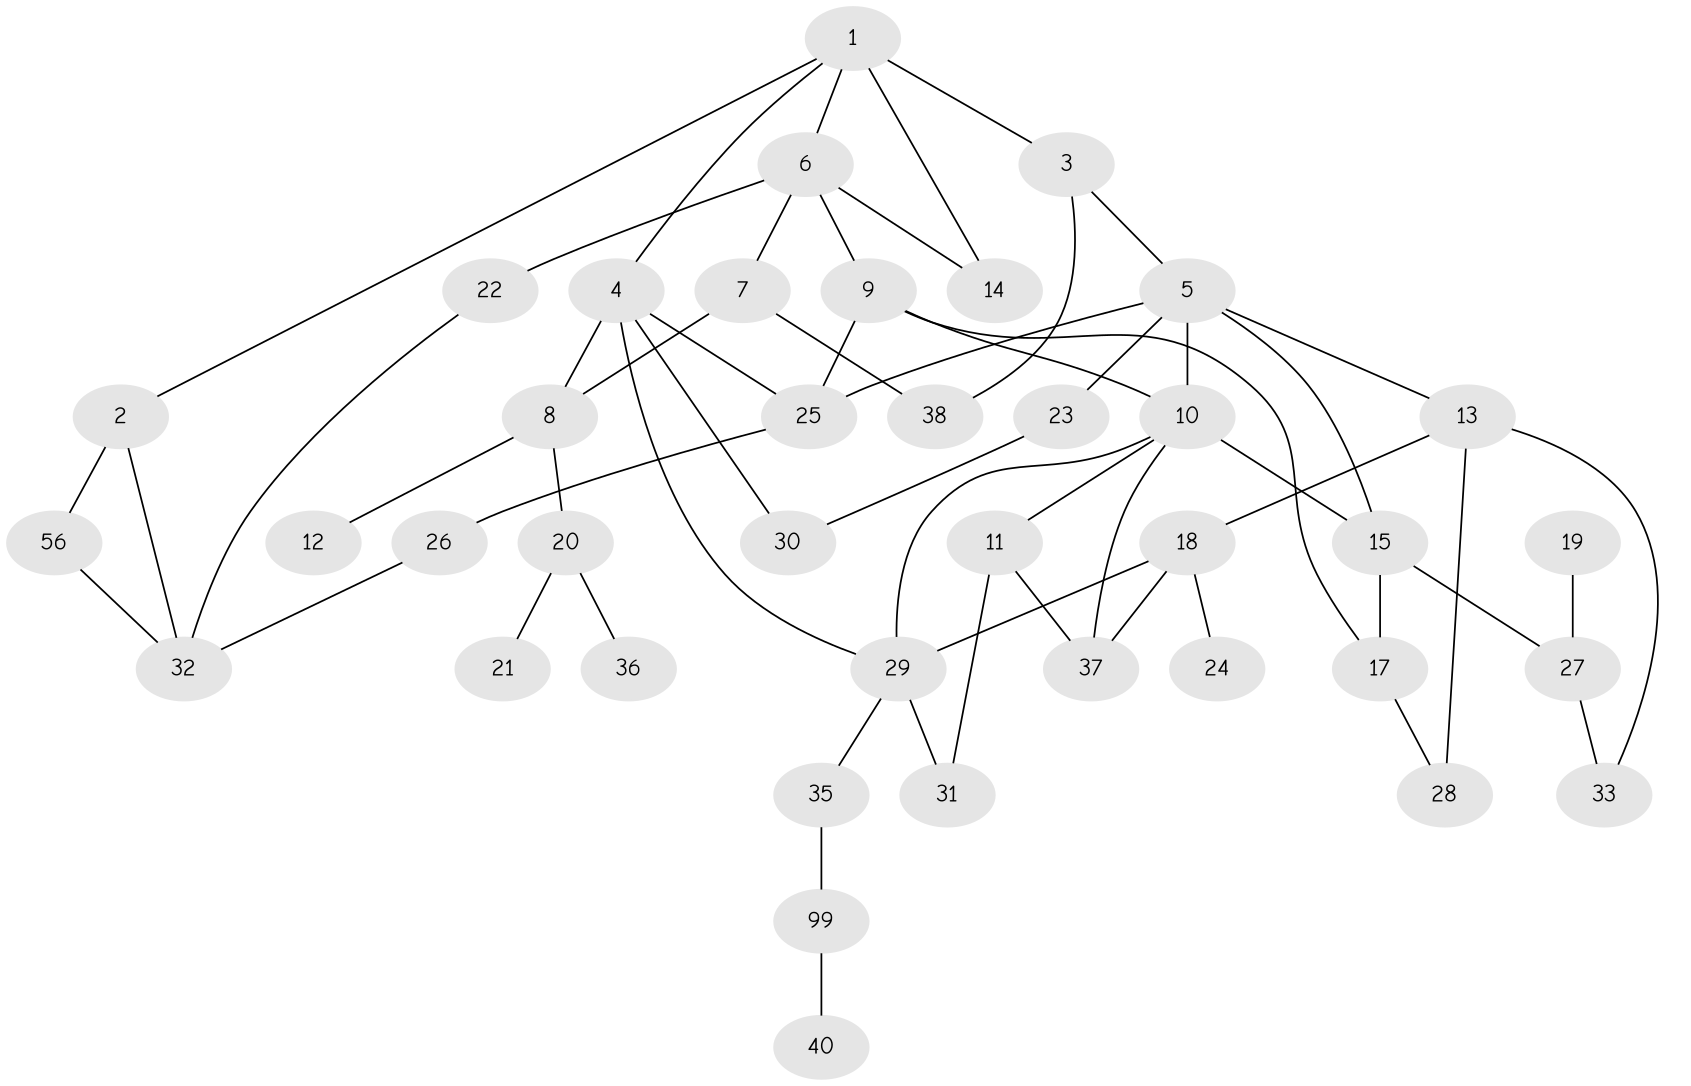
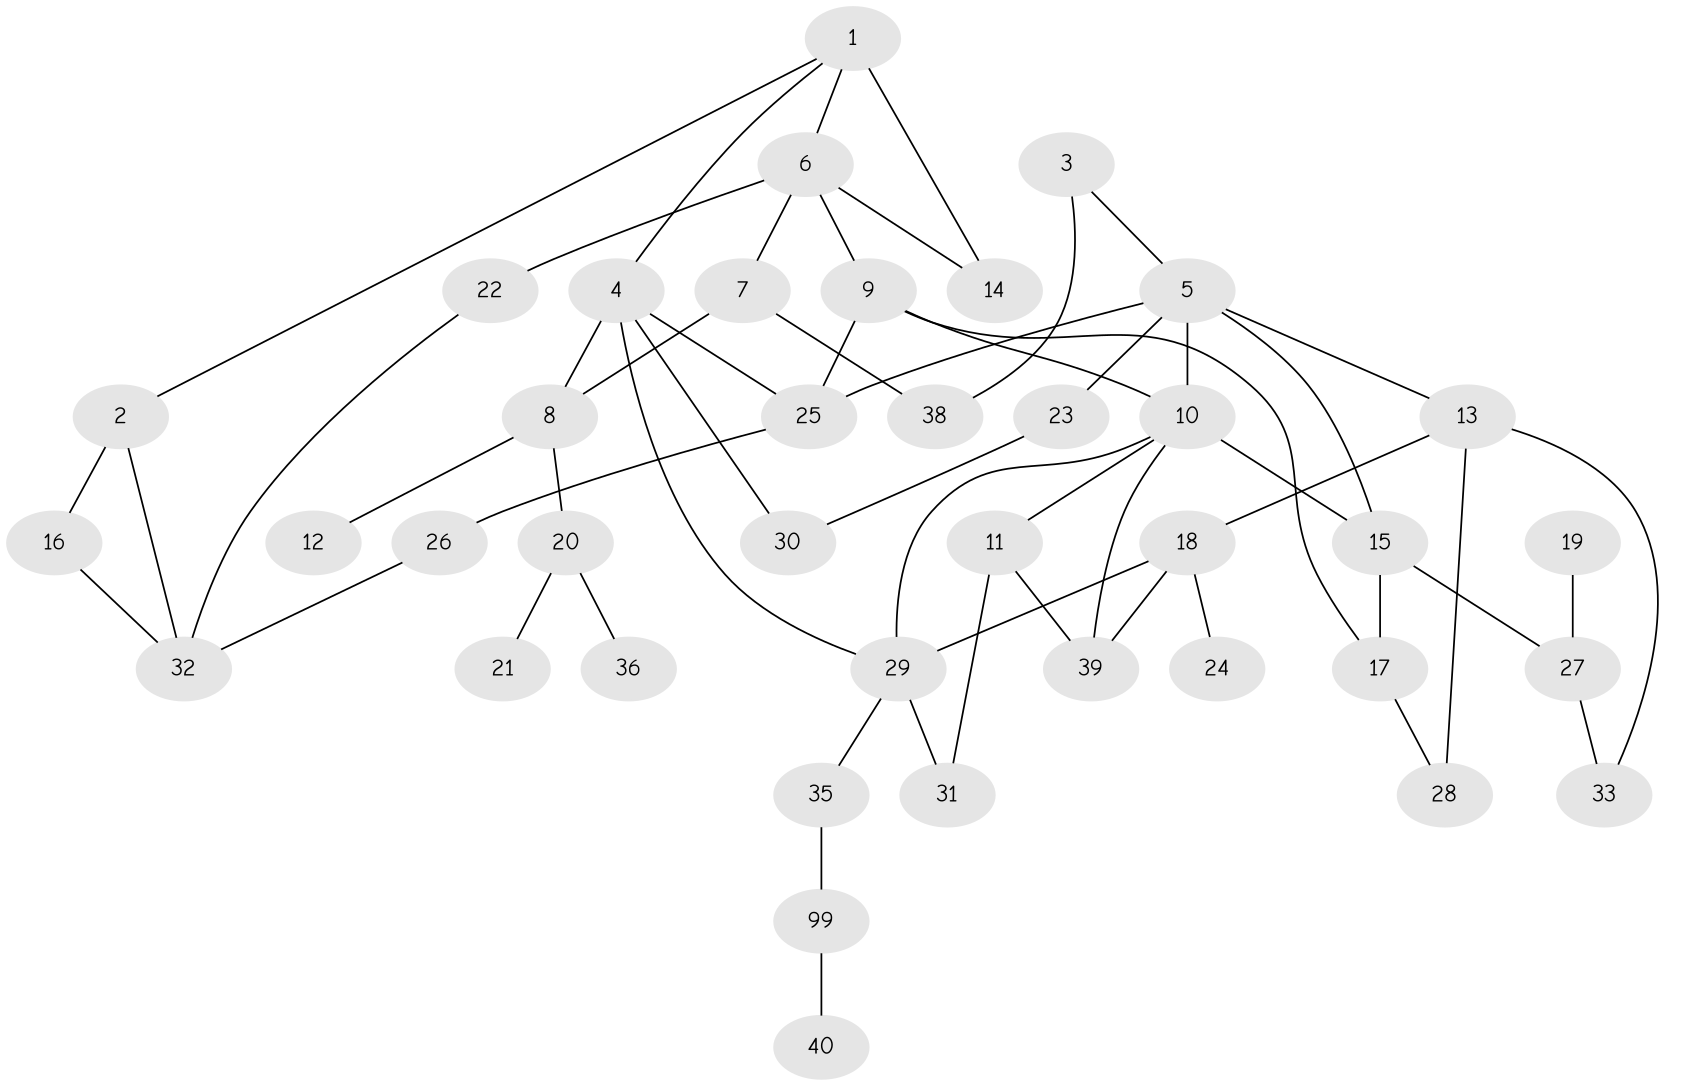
(960, 102) -> none
(54, 543) -> (54, 543)
(1091, 669) -> (1091, 669)
